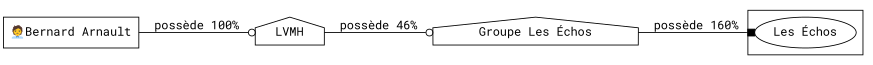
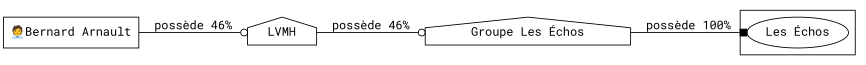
(197, 26) -> (193, 26)
(696, 26) -> (689, 26)
